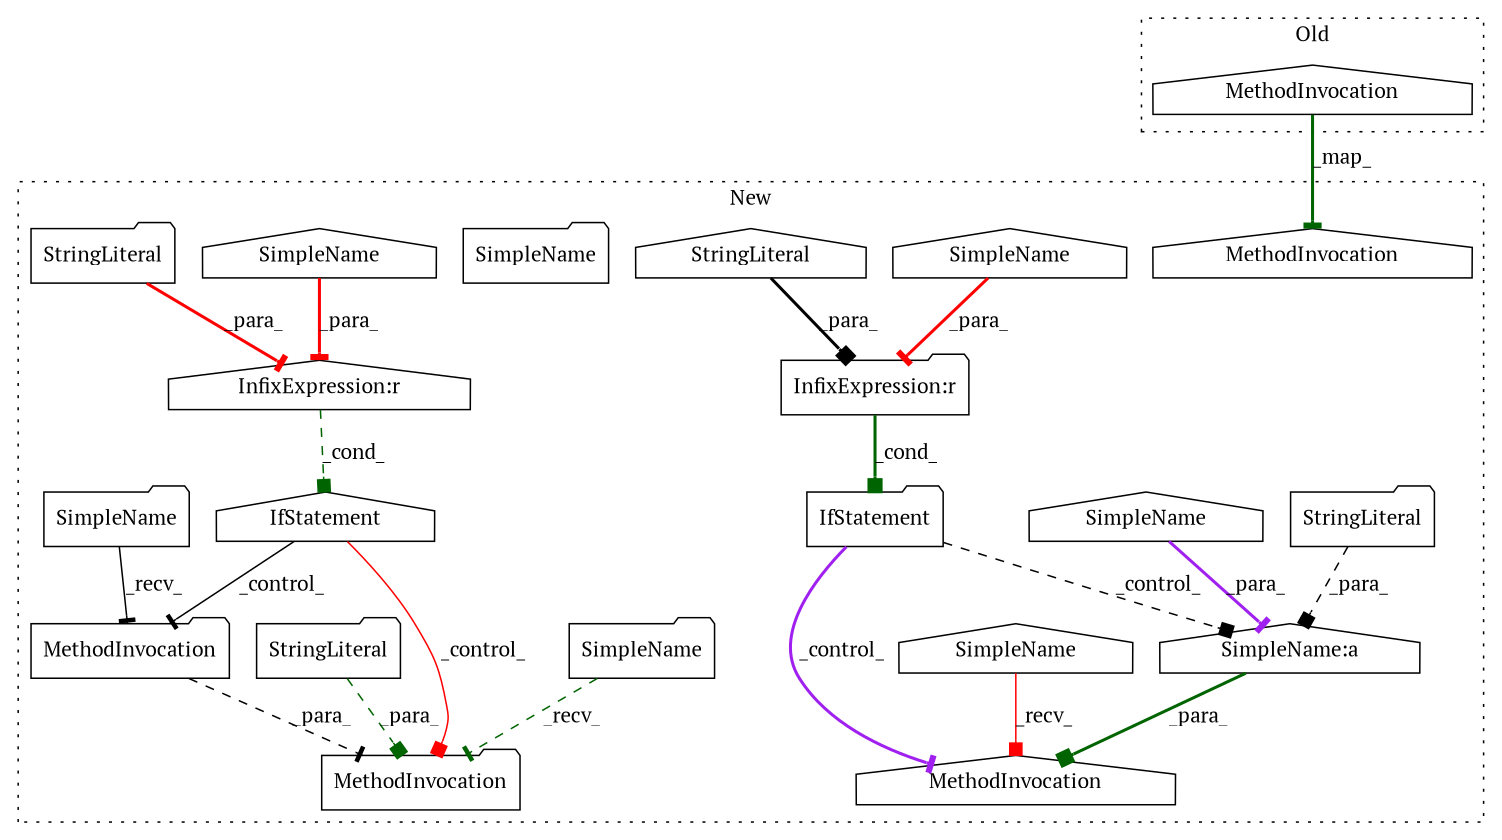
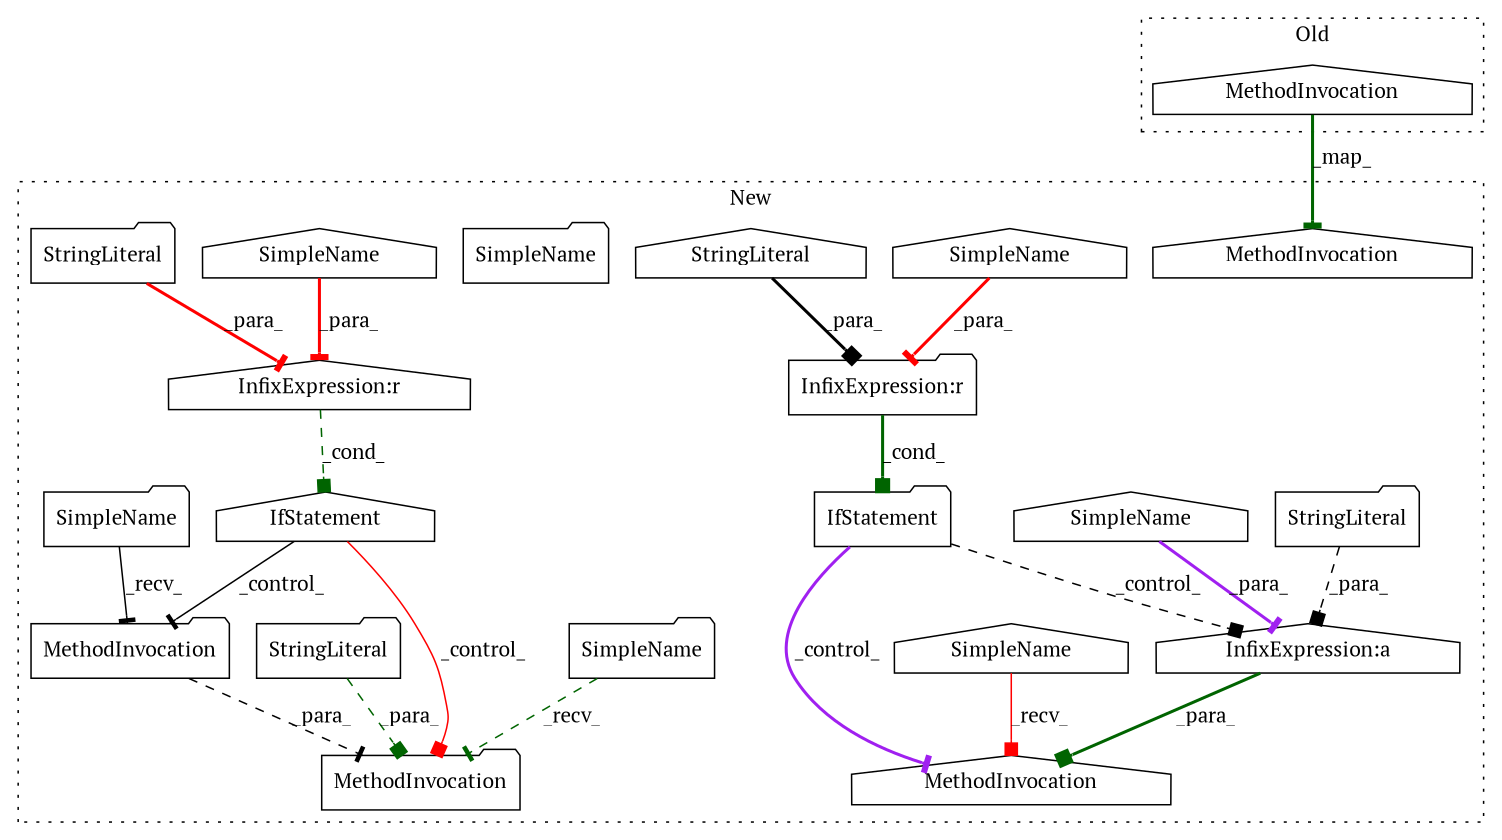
(1290, 651) -> (1308, 651)
